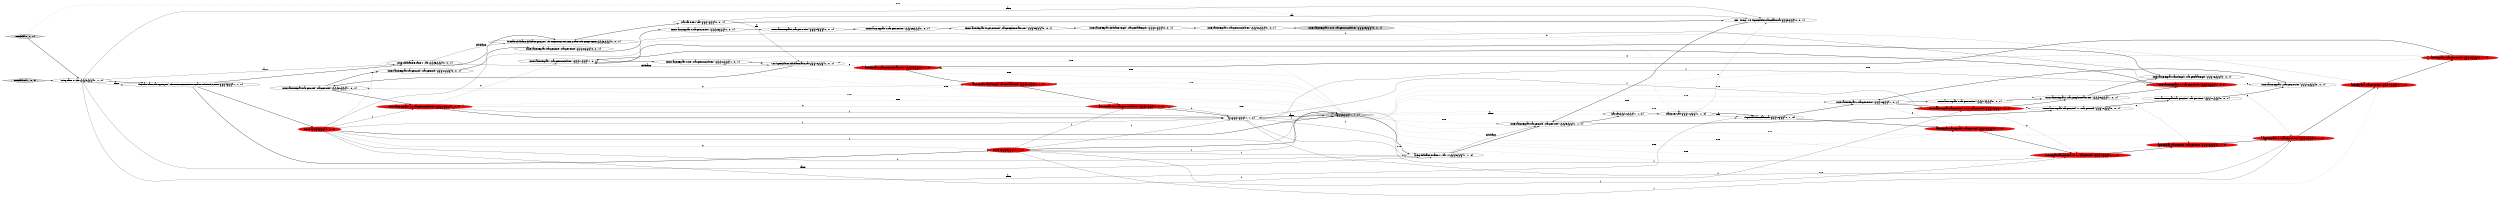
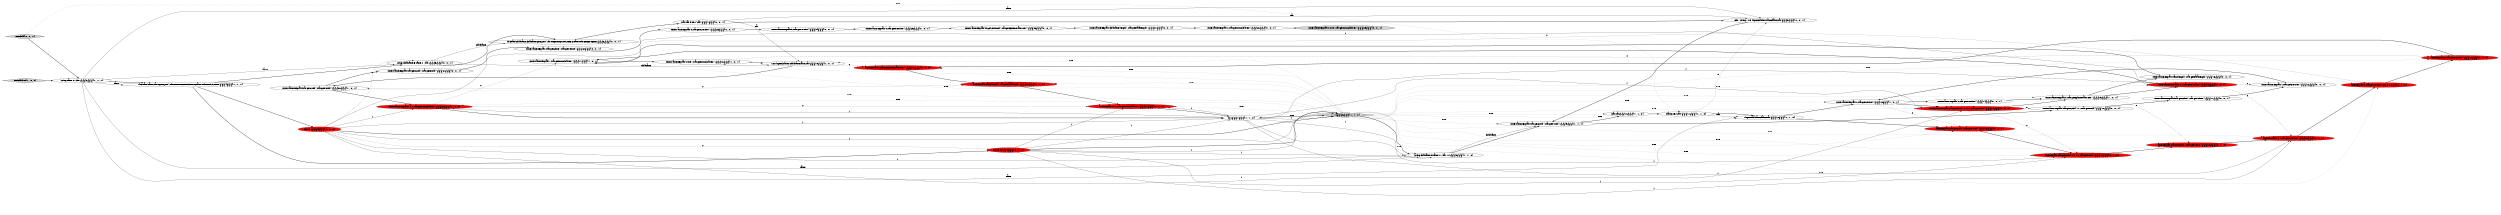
(1491, 113) -> (1491, 113)
(1292, 115) -> (1292, 115)
none -> (1552, 117)
